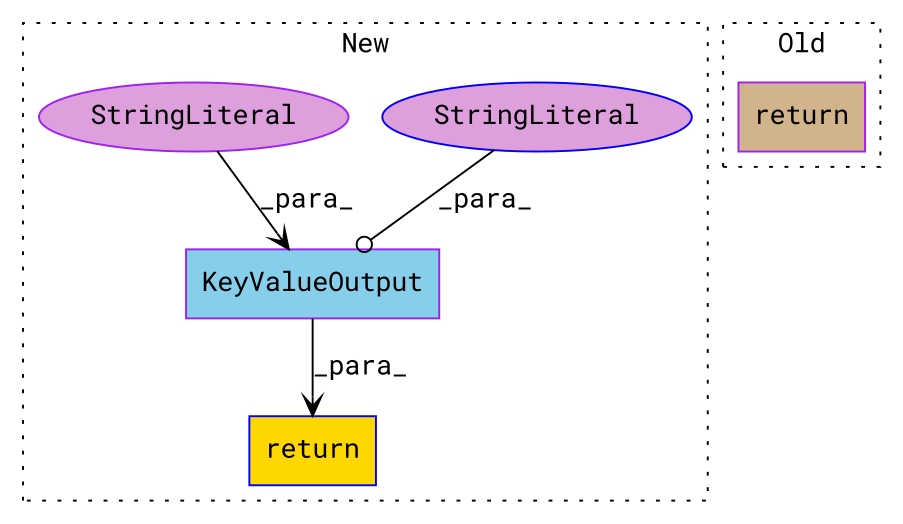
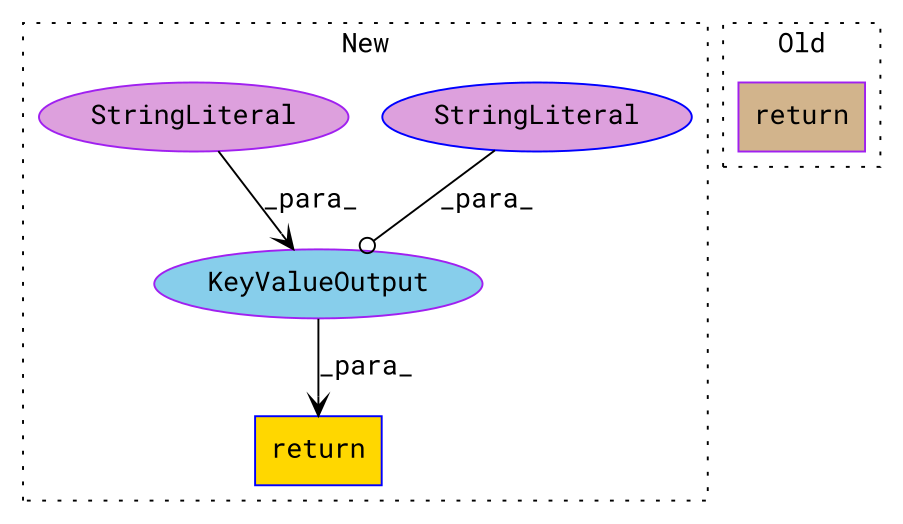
(313, 284) -> (318, 284)
